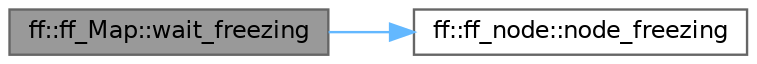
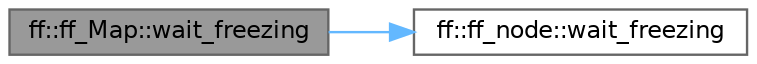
(581, 32) -> (581, 32)
